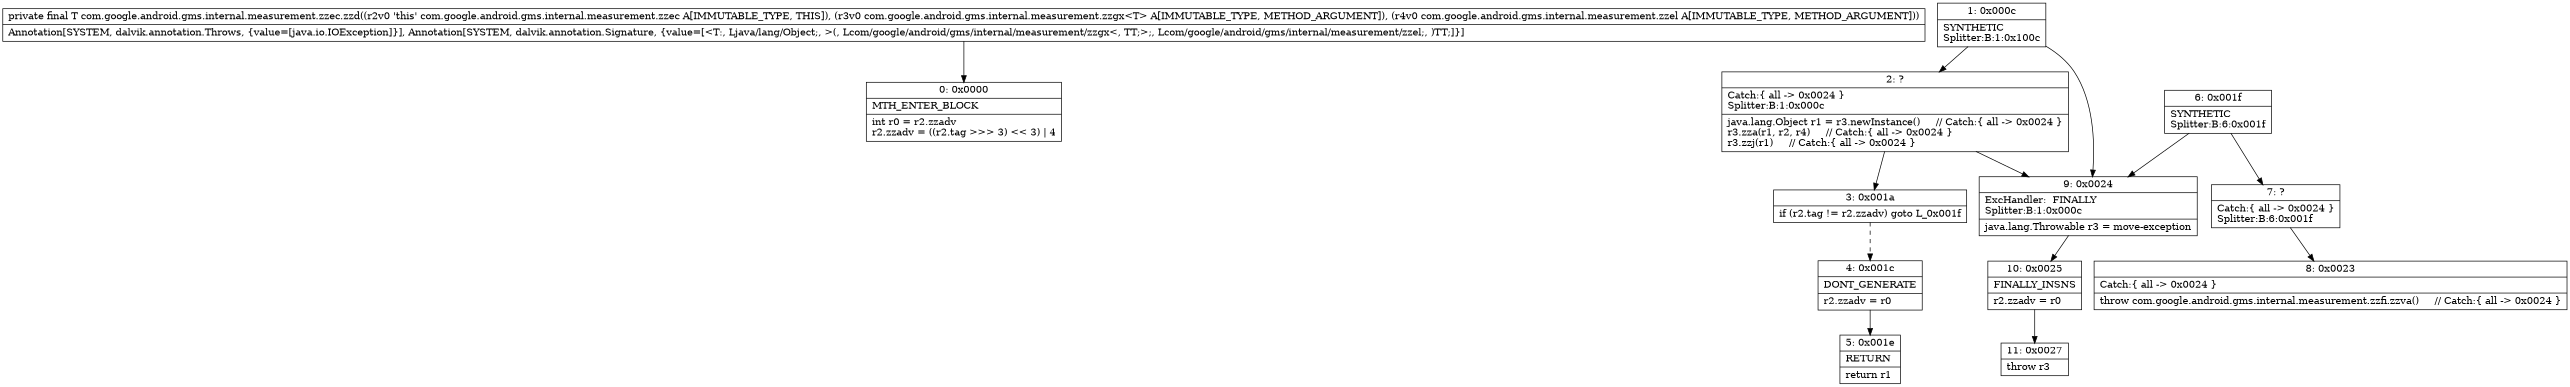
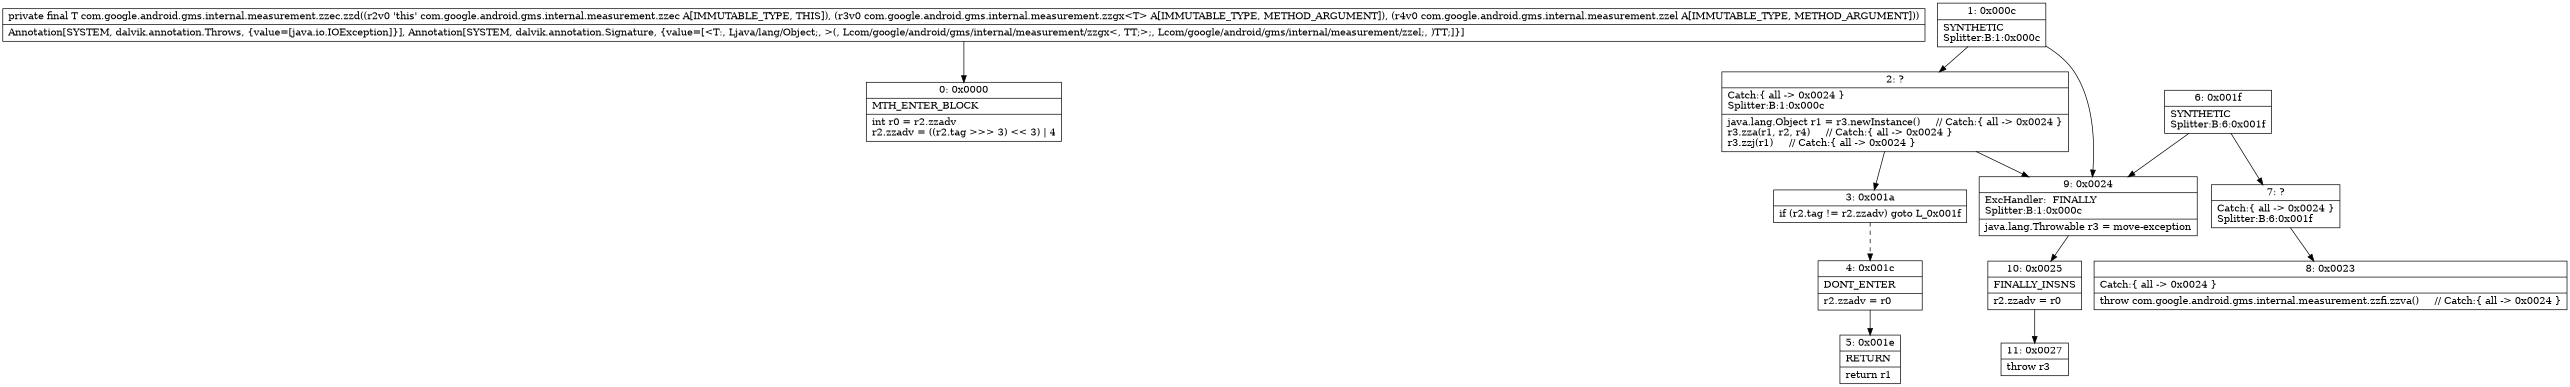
(1992, 38) -> (1992, 38)
(1870, 285) -> (1859, 285)
